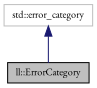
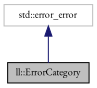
(48, 15) -> (48, 15)
